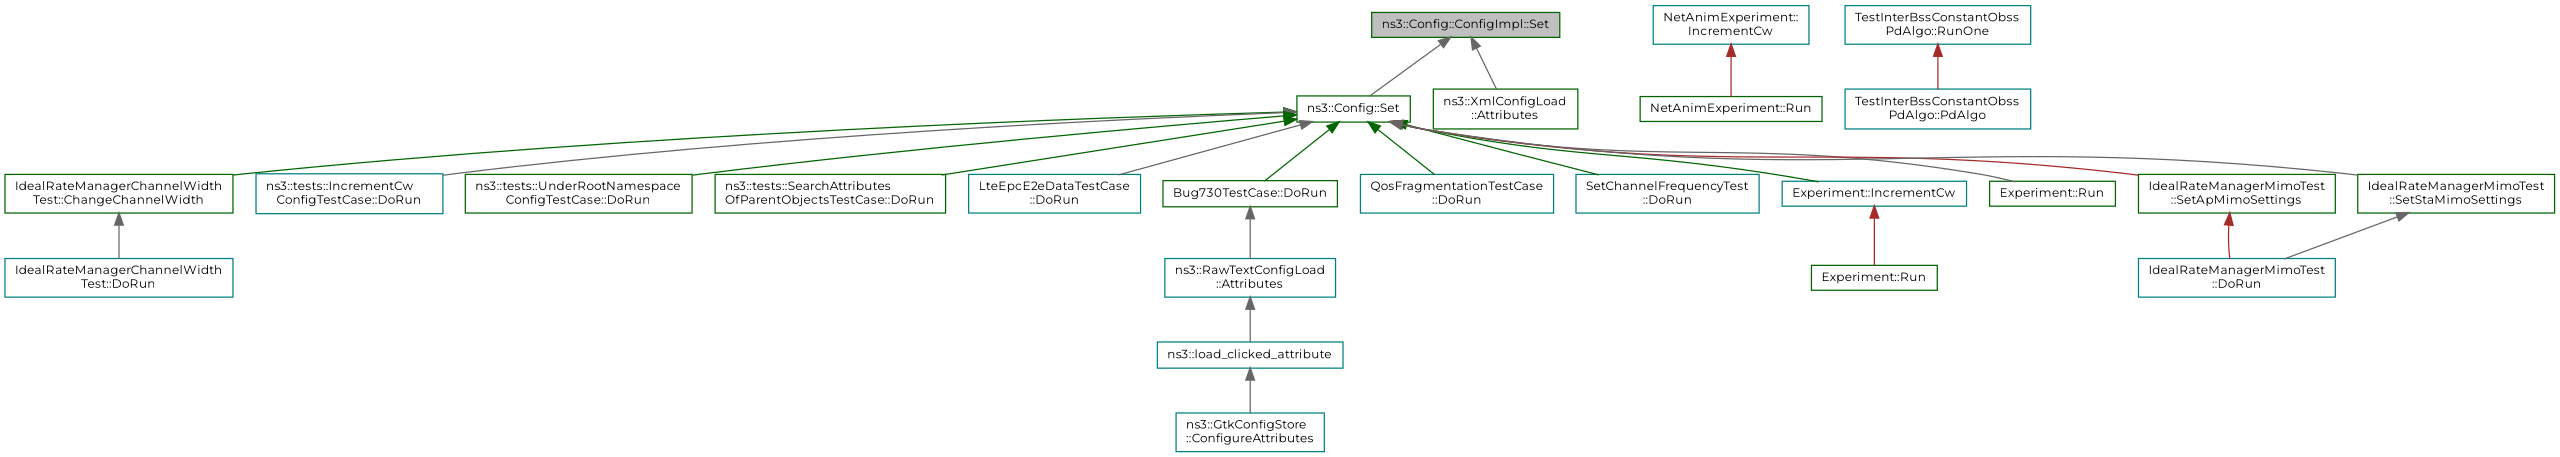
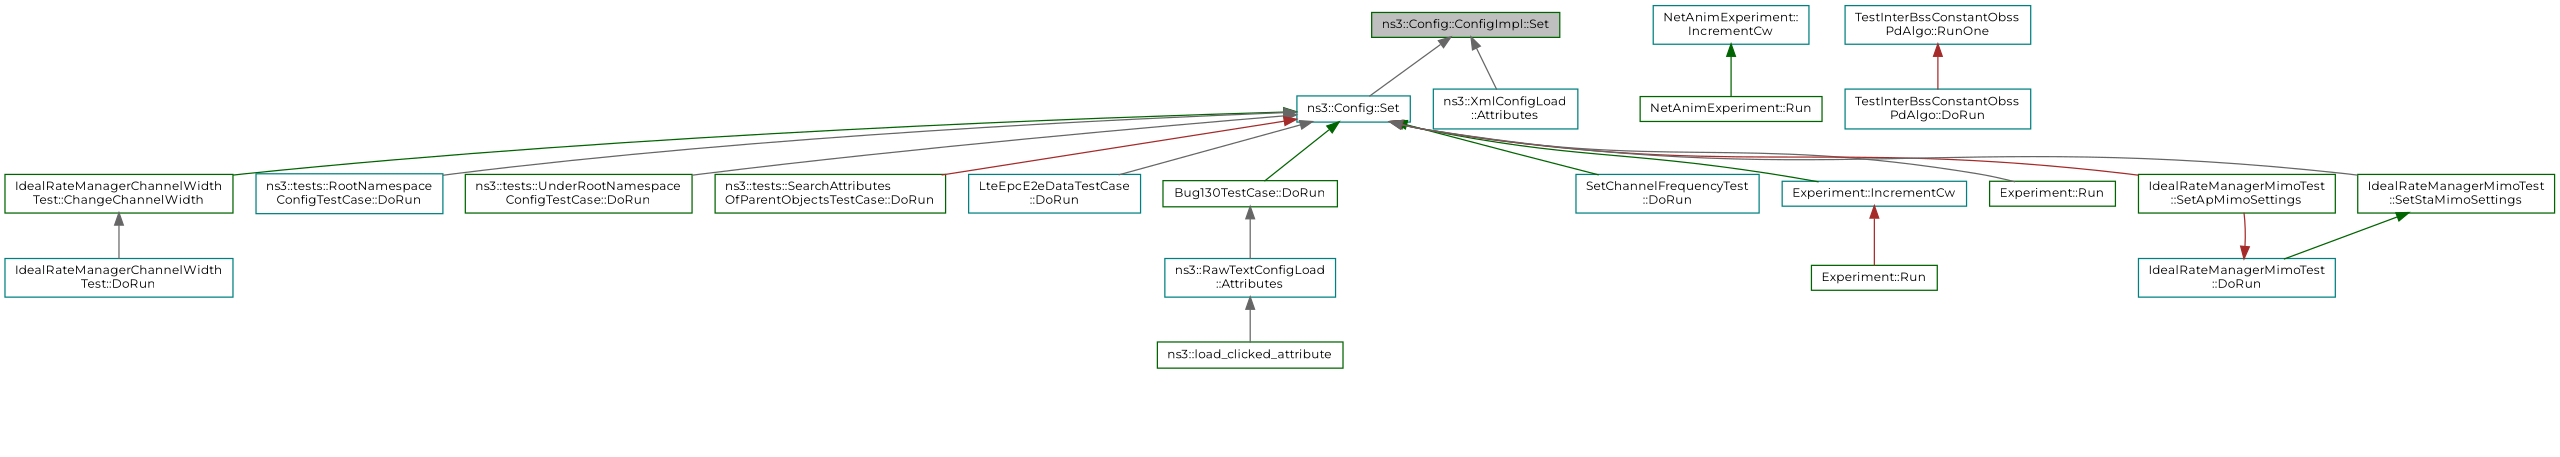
(1731, 77) -> (1731, 77)
(1354, 109) -> (1354, 109)
(1506, 109) -> (1506, 109)
(1938, 109) -> (1938, 109)
(988, 143) -> (988, 143)
(1113, 148) -> (1113, 148)
(349, 194) -> (349, 194)
(1250, 194) -> (1250, 194)
(1457, 194) -> none
(2341, 238) -> (2341, 238)
(2229, 242) -> (2245, 229)
(1250, 355) -> (1250, 355)
(1250, 432) -> none
